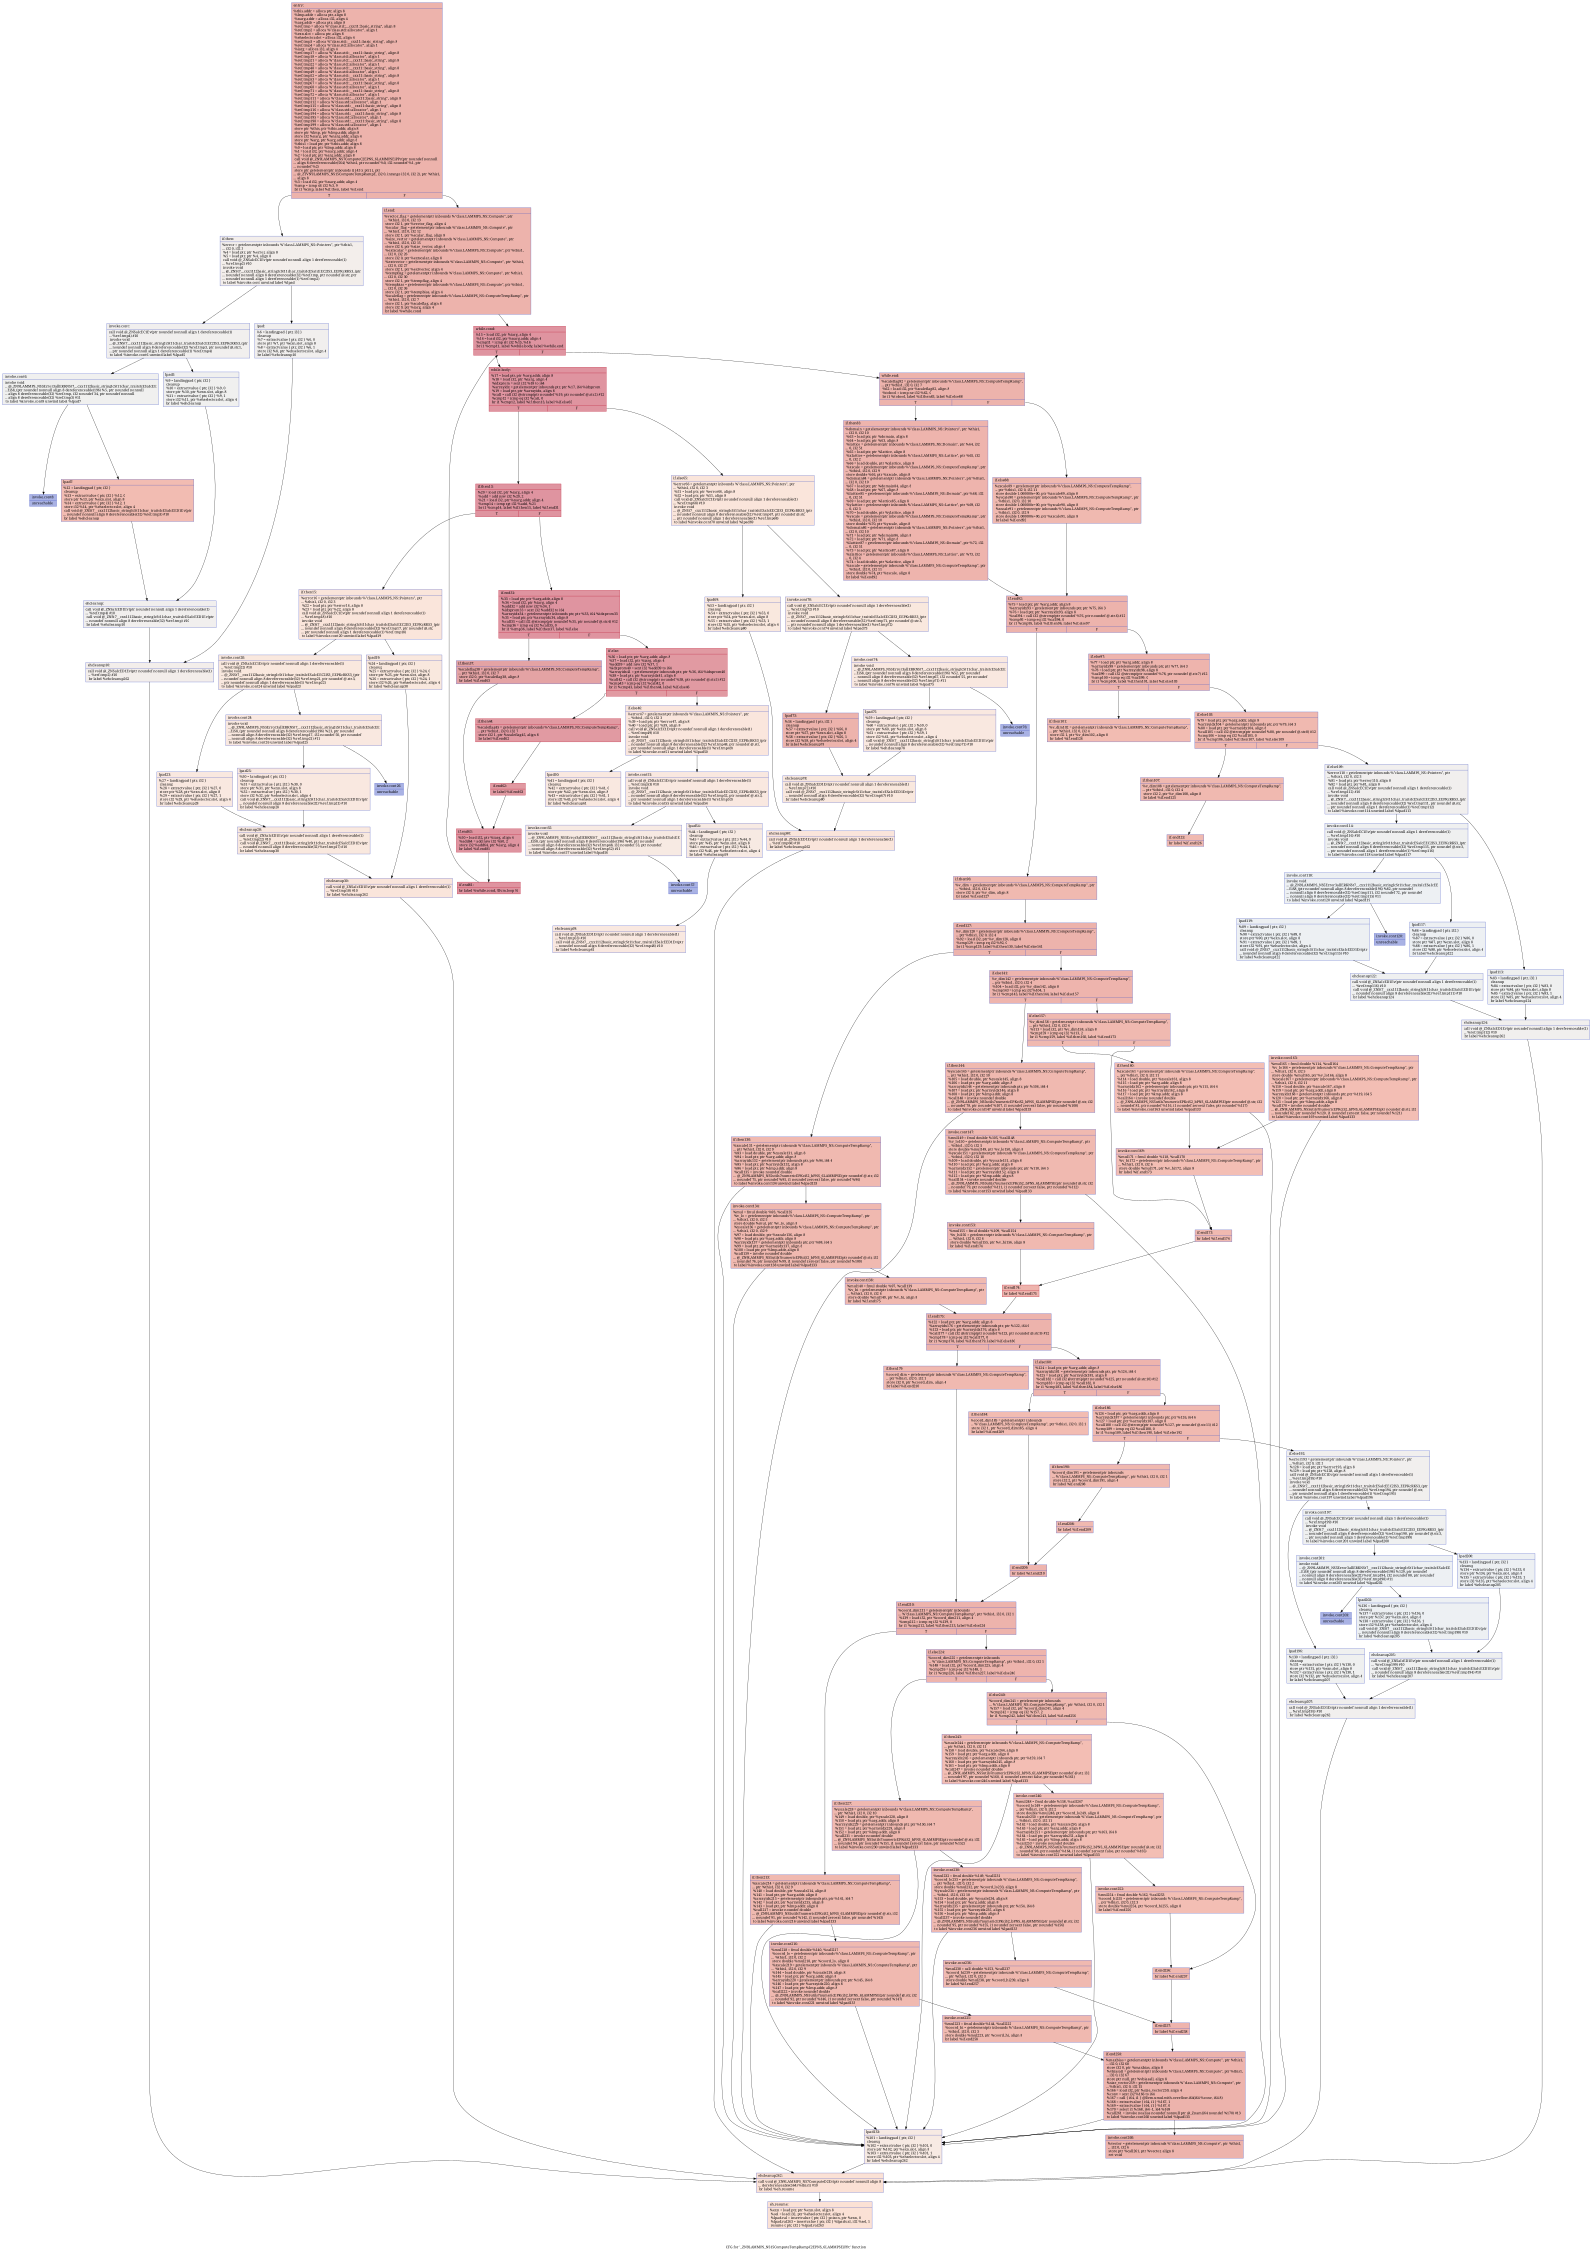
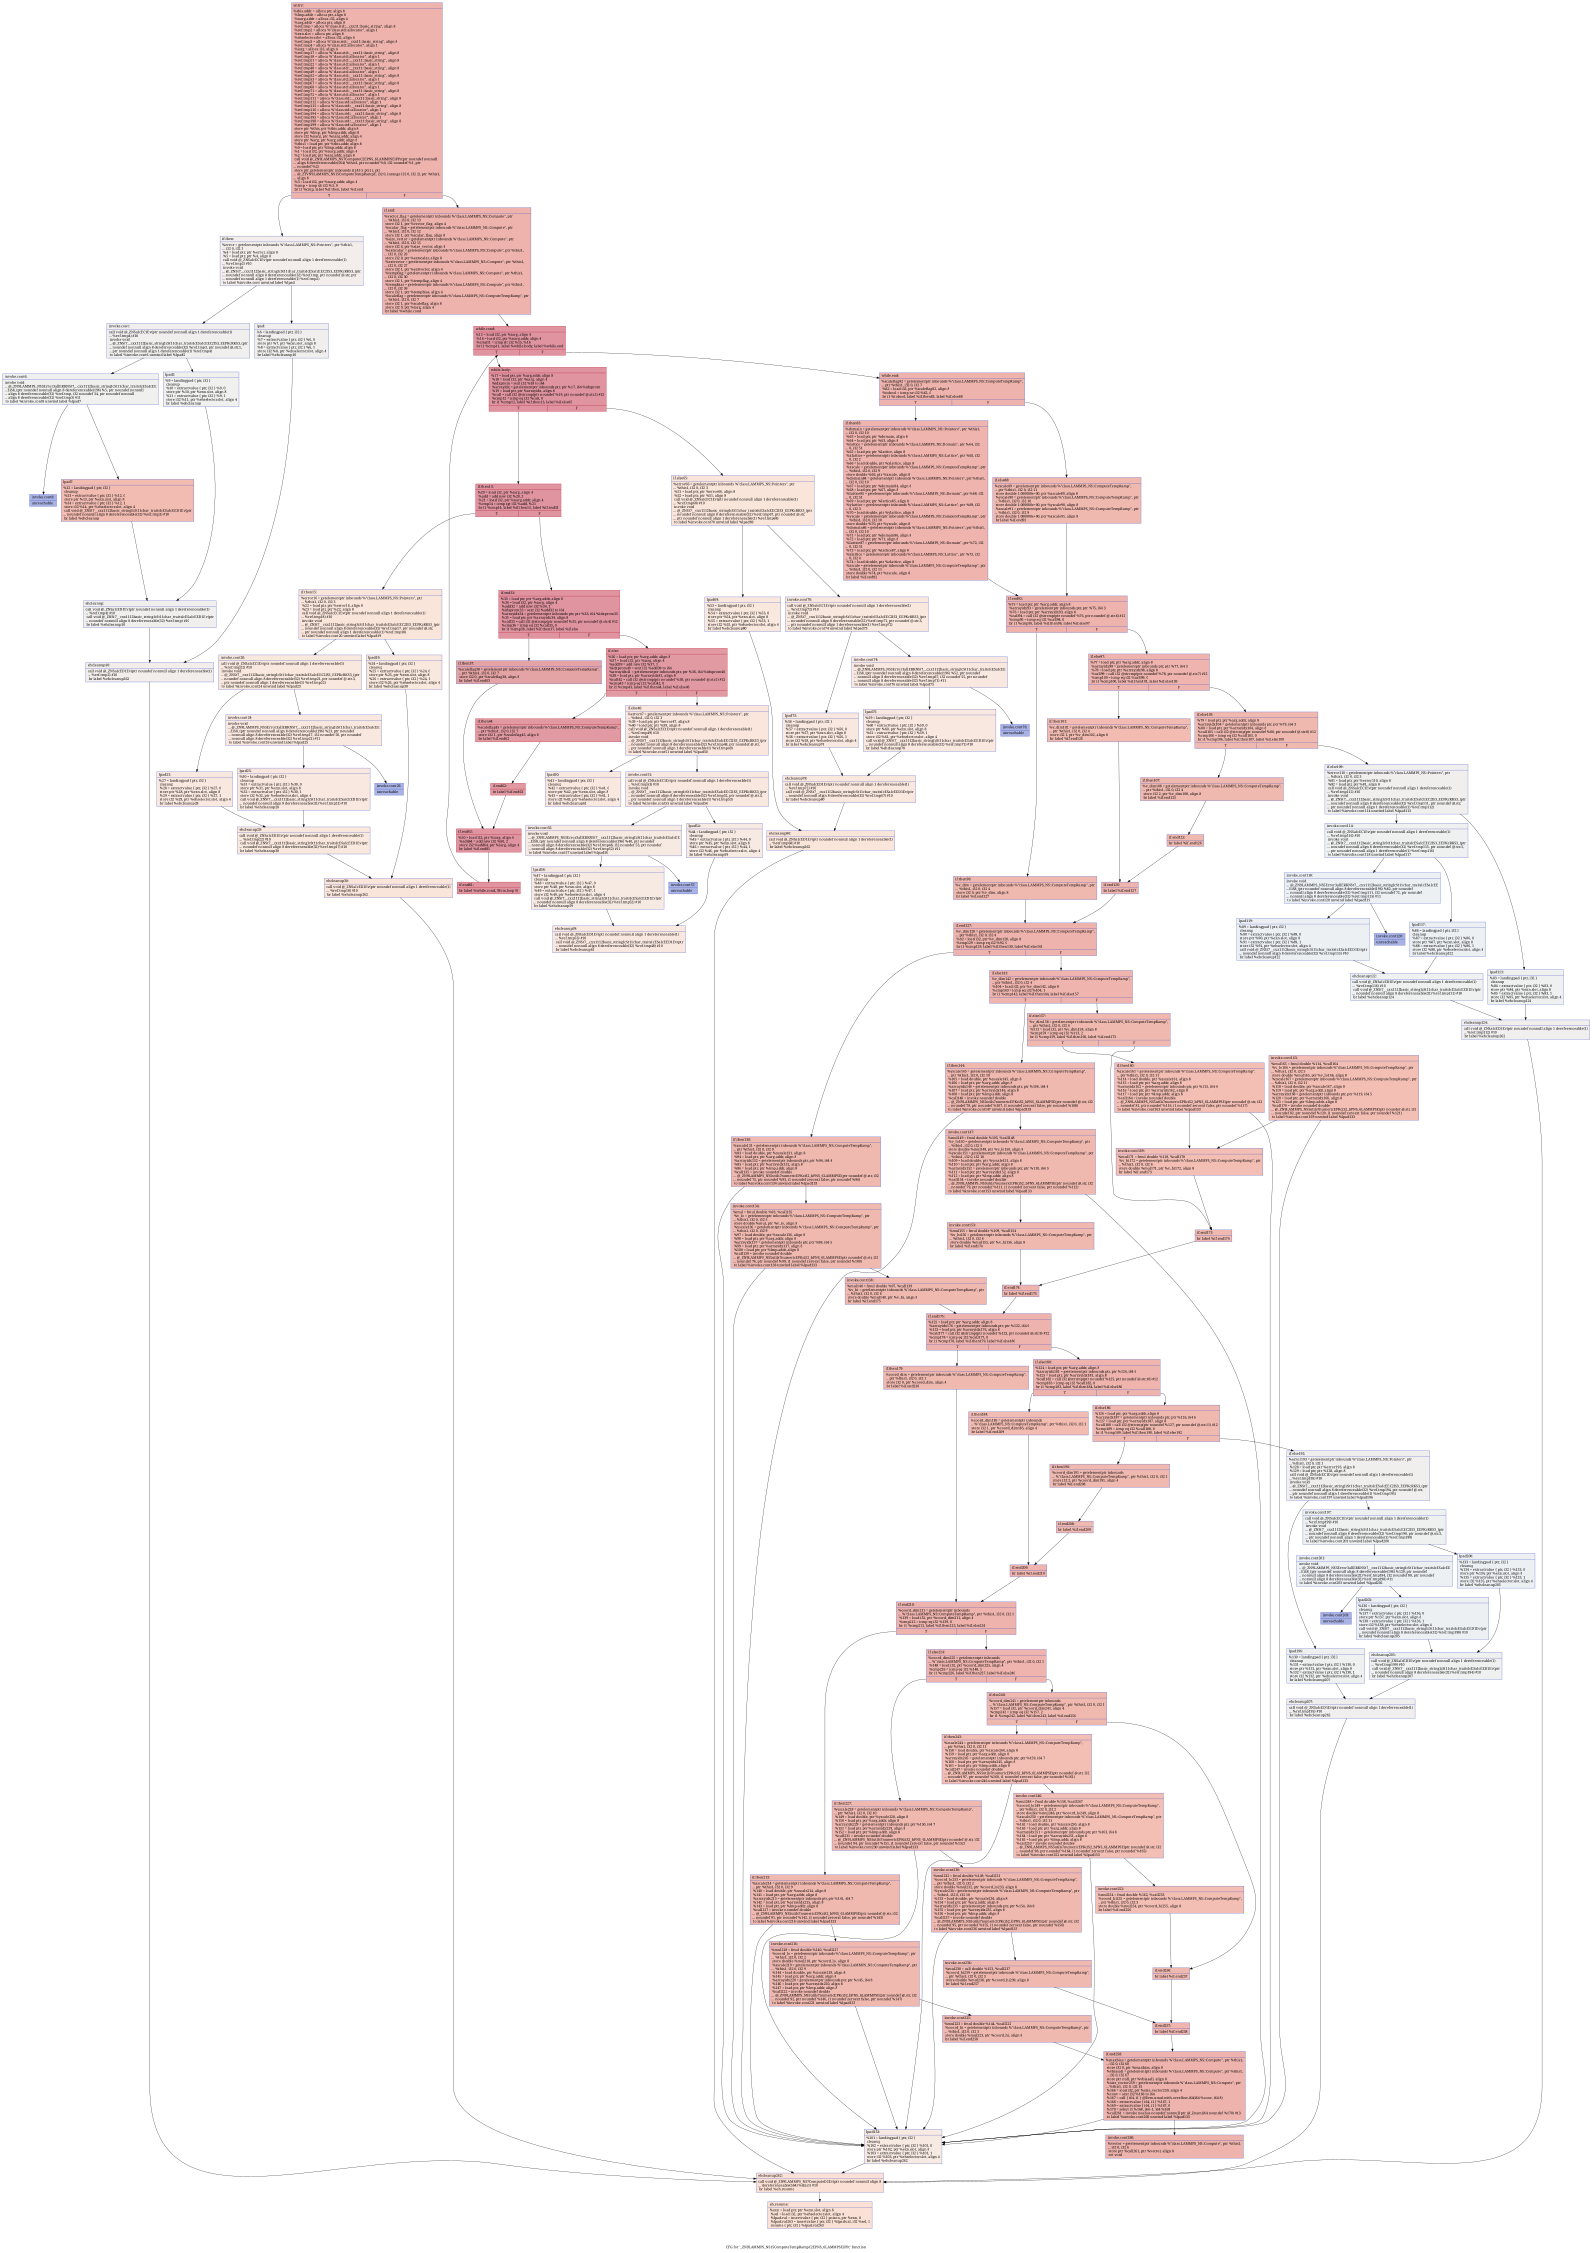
(821, 730) -> (821, 730)
none -> (598, 888)
none -> (1120, 888)
(1021, 1291) -> (1021, 1291)
